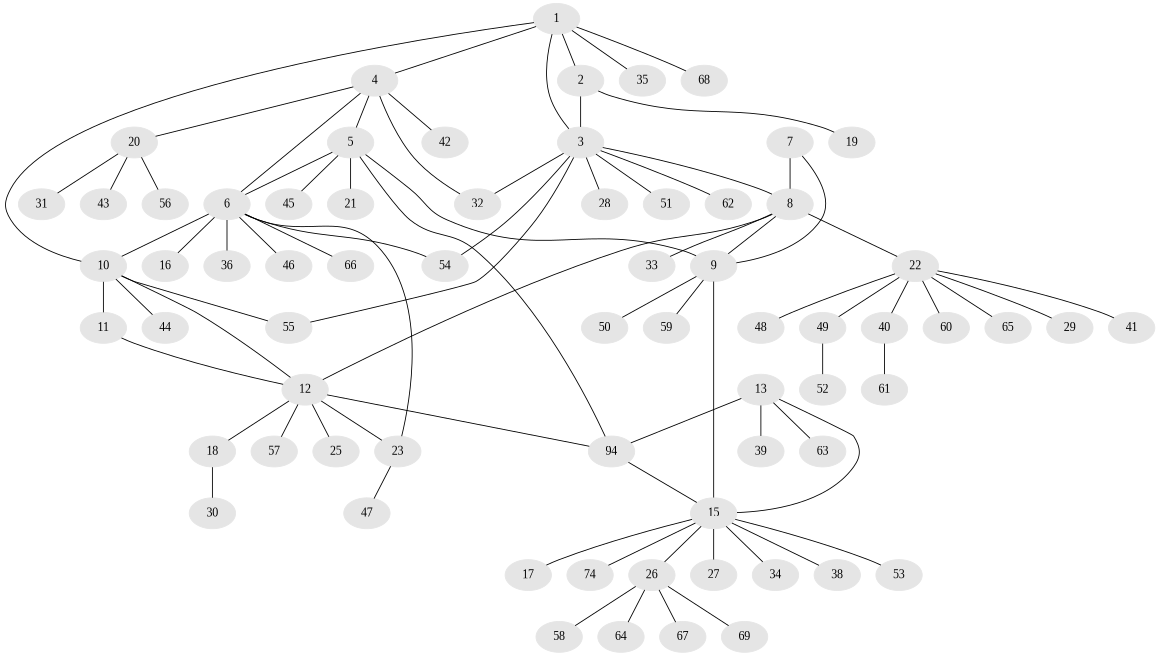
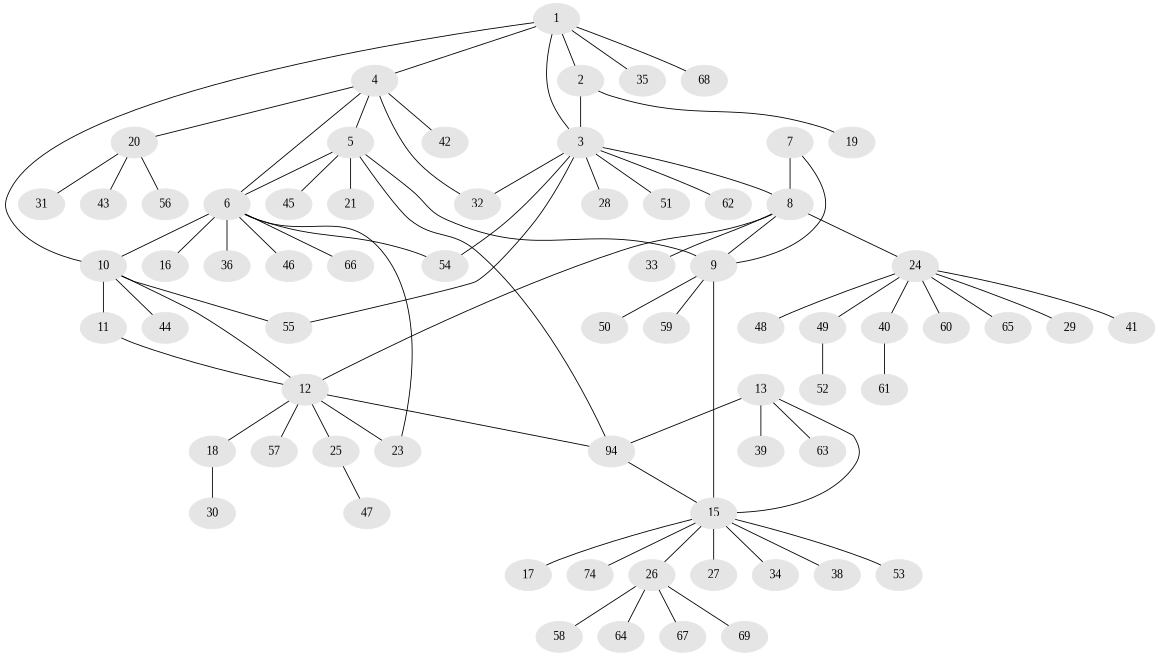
(915, 266) -> (915, 266)
(382, 482) -> (351, 482)
